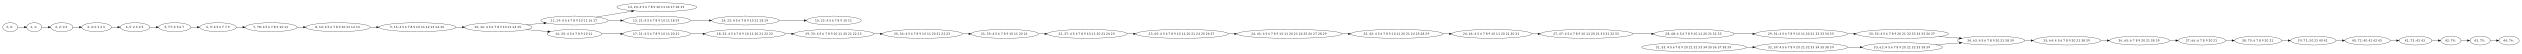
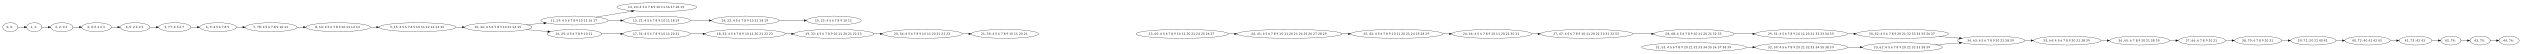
(218, 27) -> (218, 27)
(1087, 34) -> none
